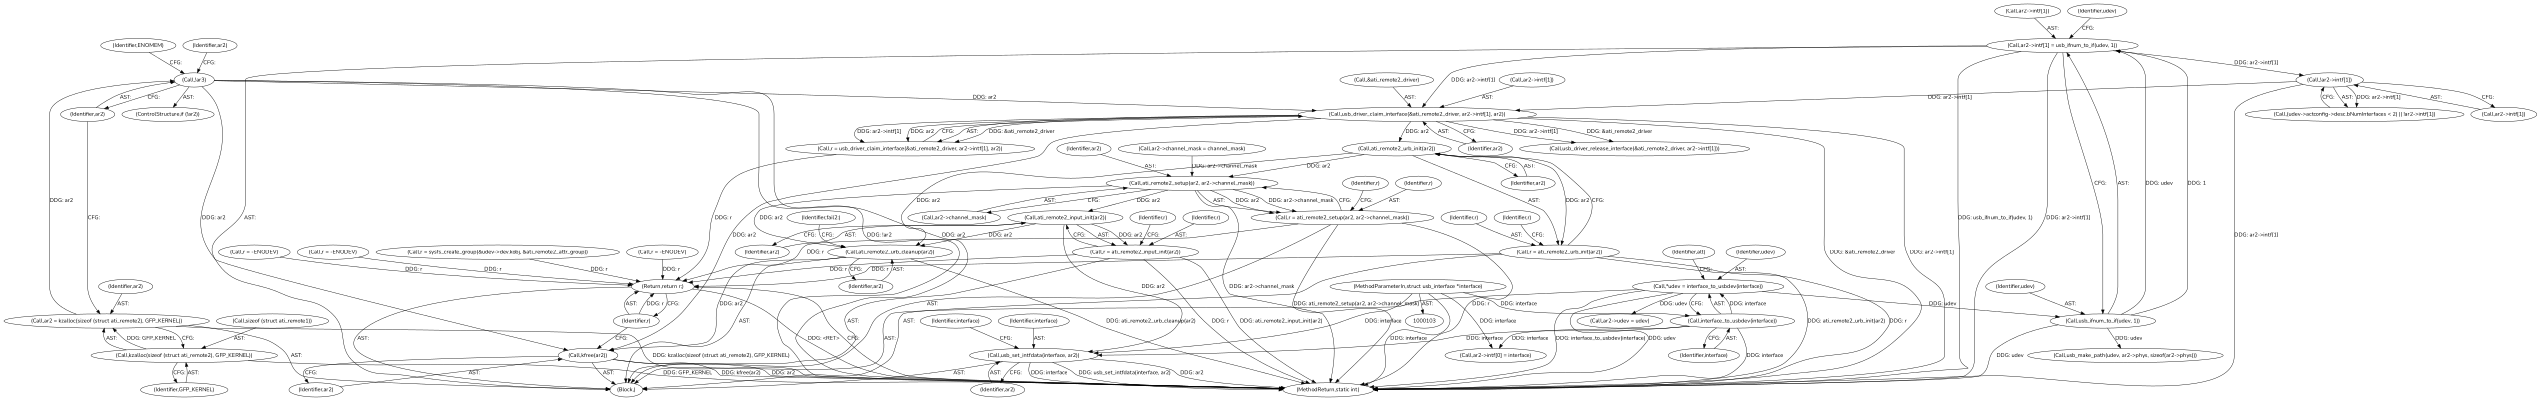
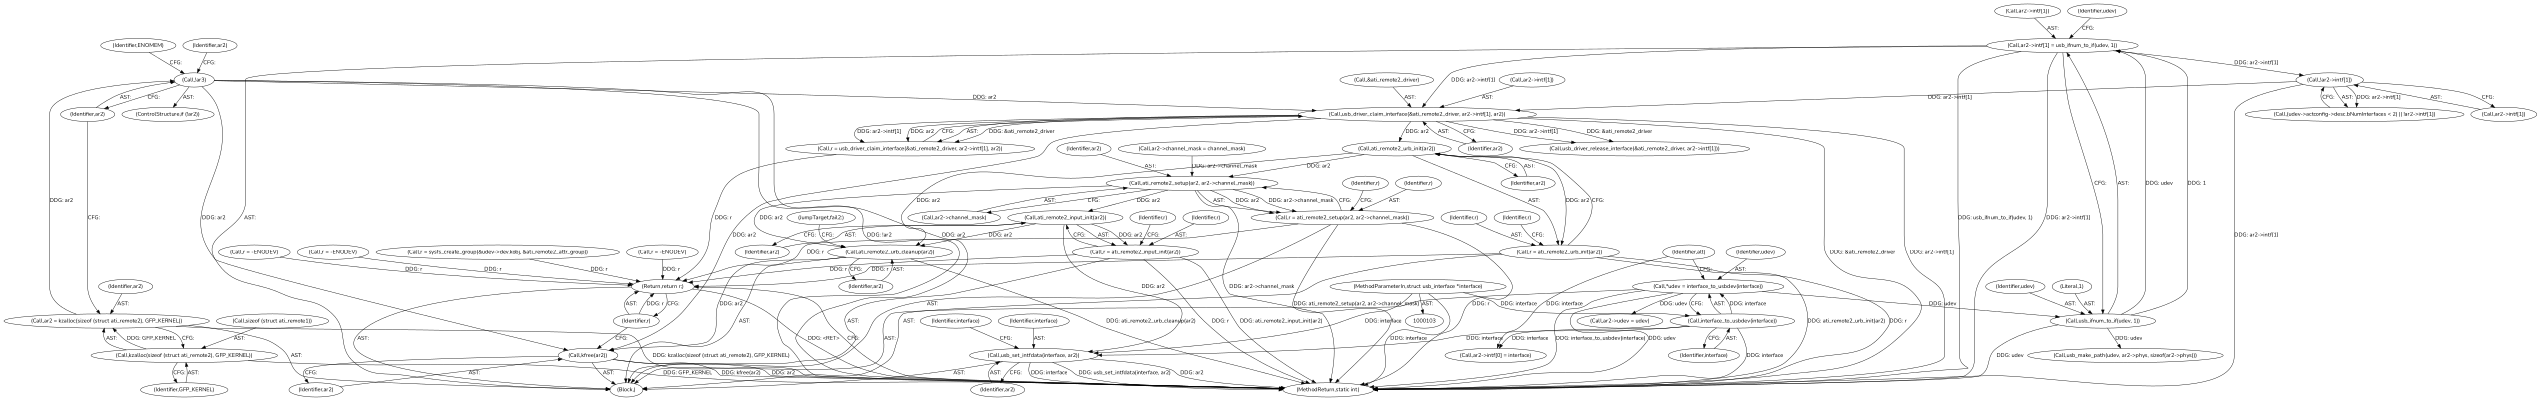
(821, 218) -> (821, 218)
none -> (2072, 287)
(1470, 315) -> (1575, 286)
